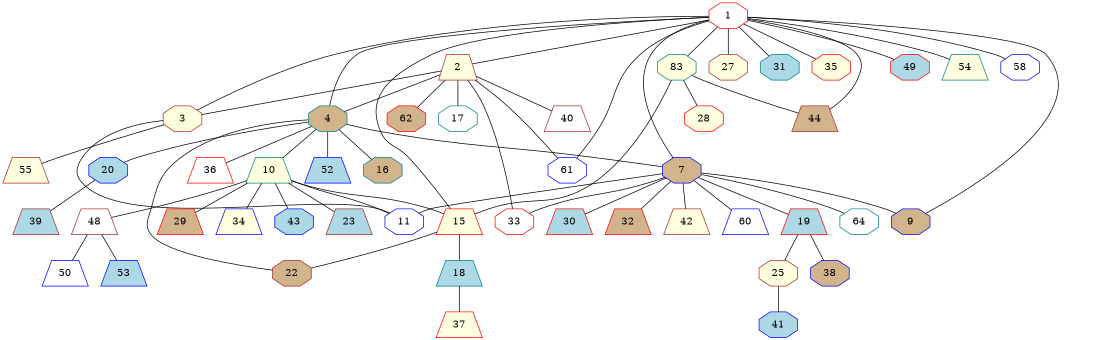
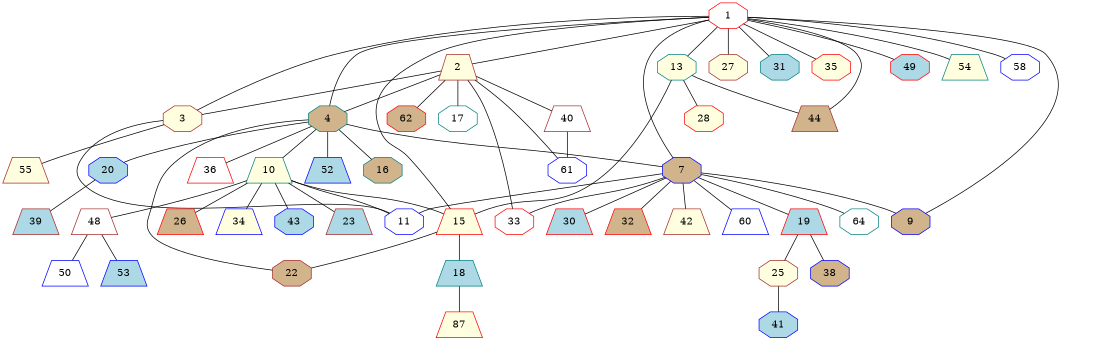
(677, 67) -> (677, 67)
(625, 72) -> (567, 145)
(180, 222) -> (180, 222)
(459, 325) -> (459, 325)
